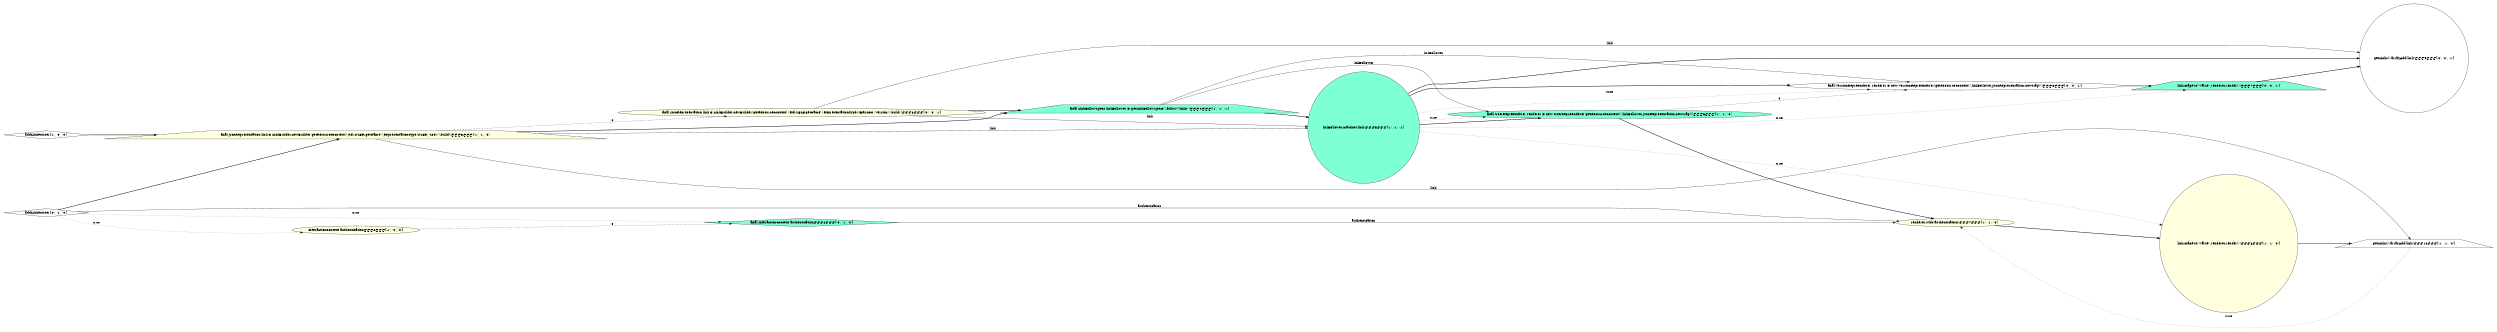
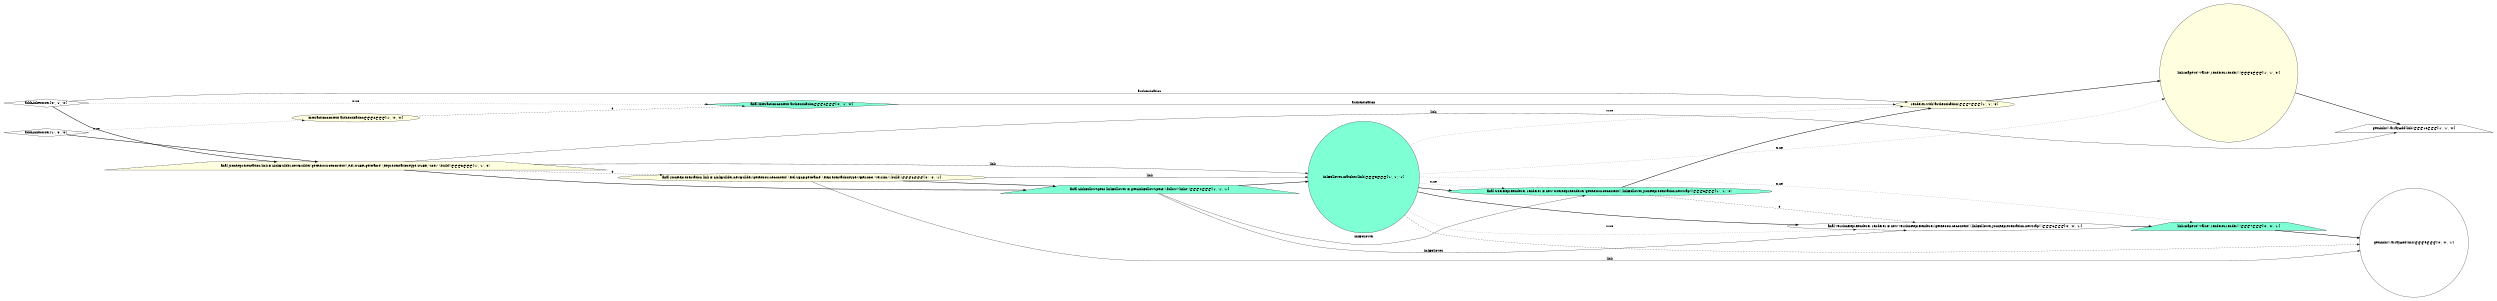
(1881, 58) -> (1878, 252)
(178, 232) -> (189, 126)
(2188, 326) -> (1654, 118)
